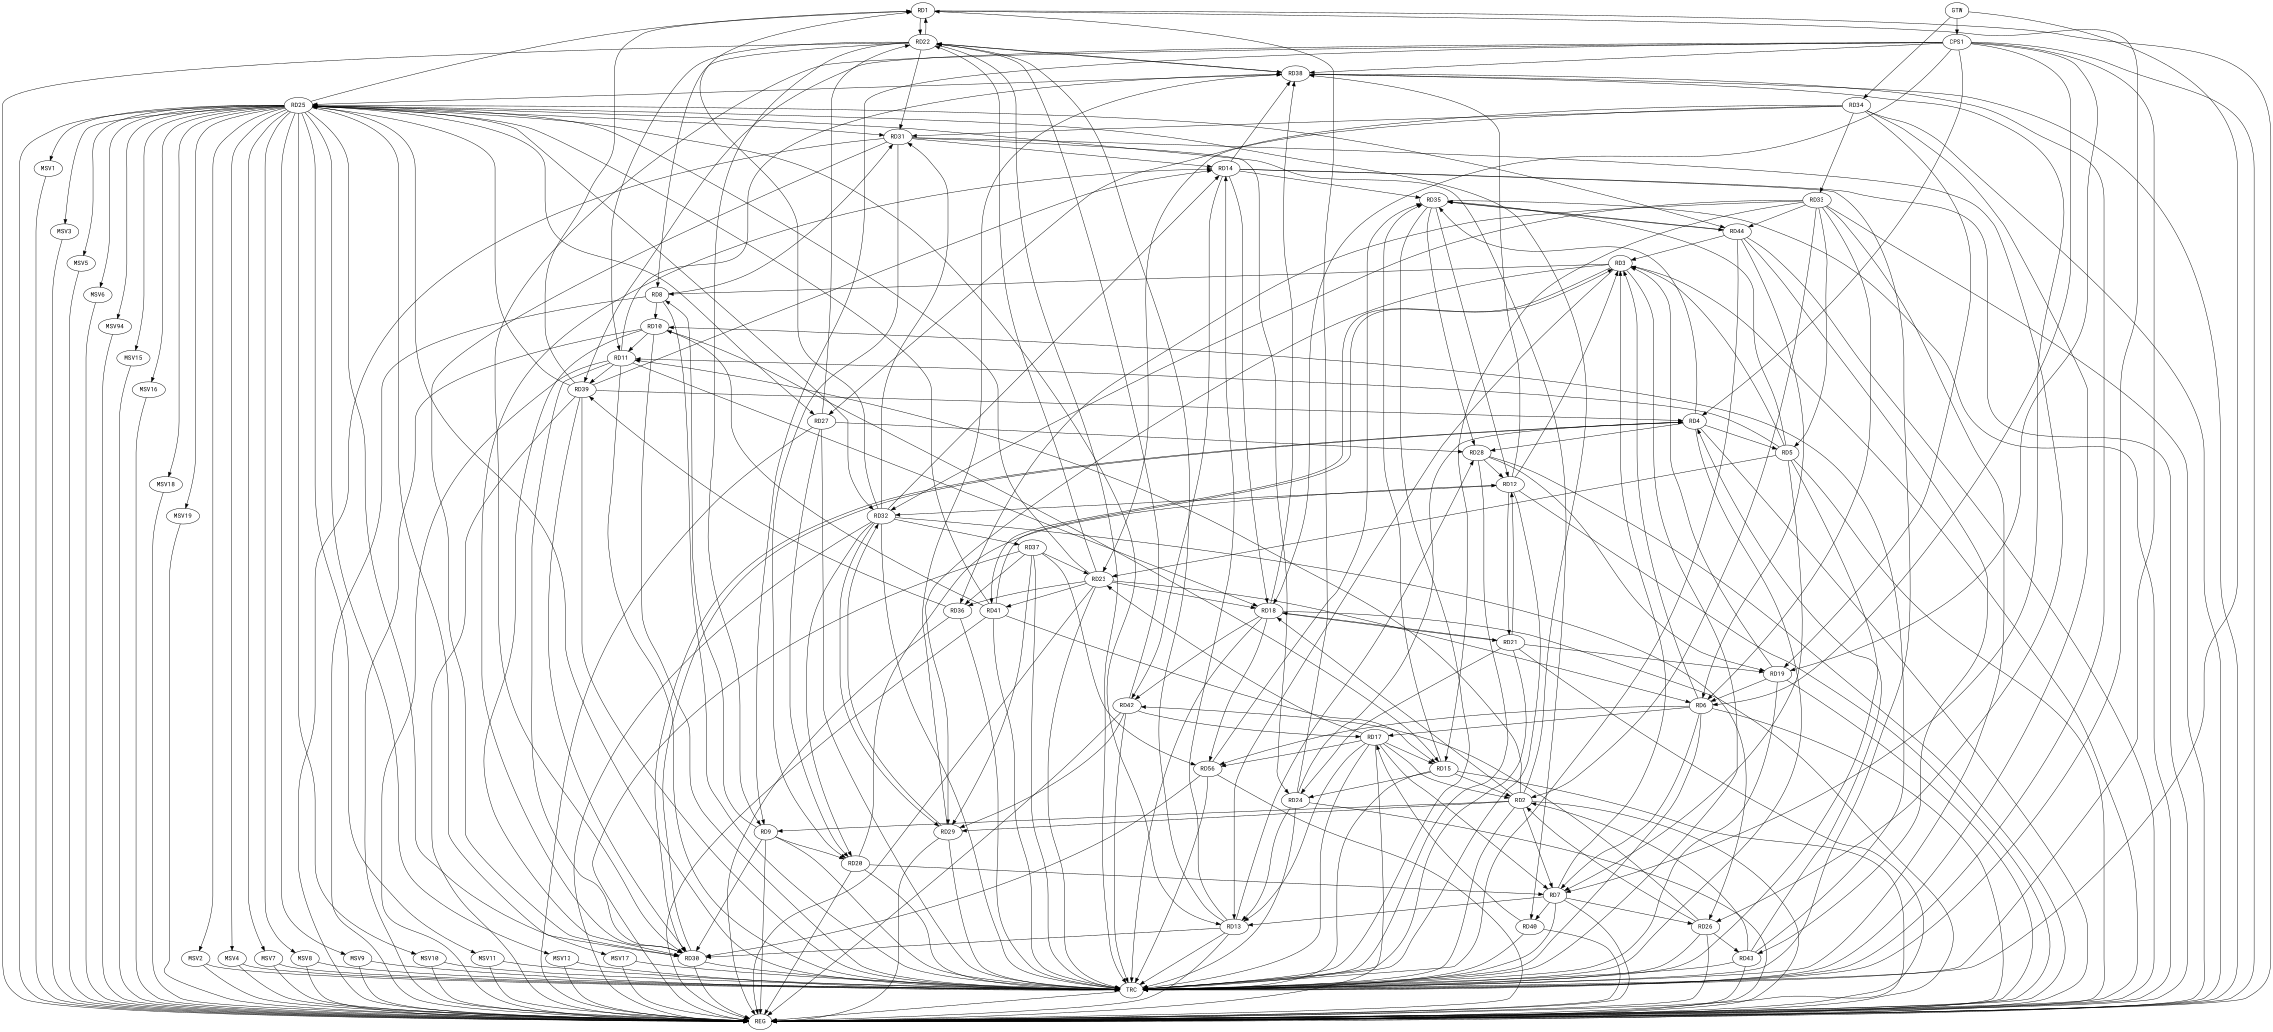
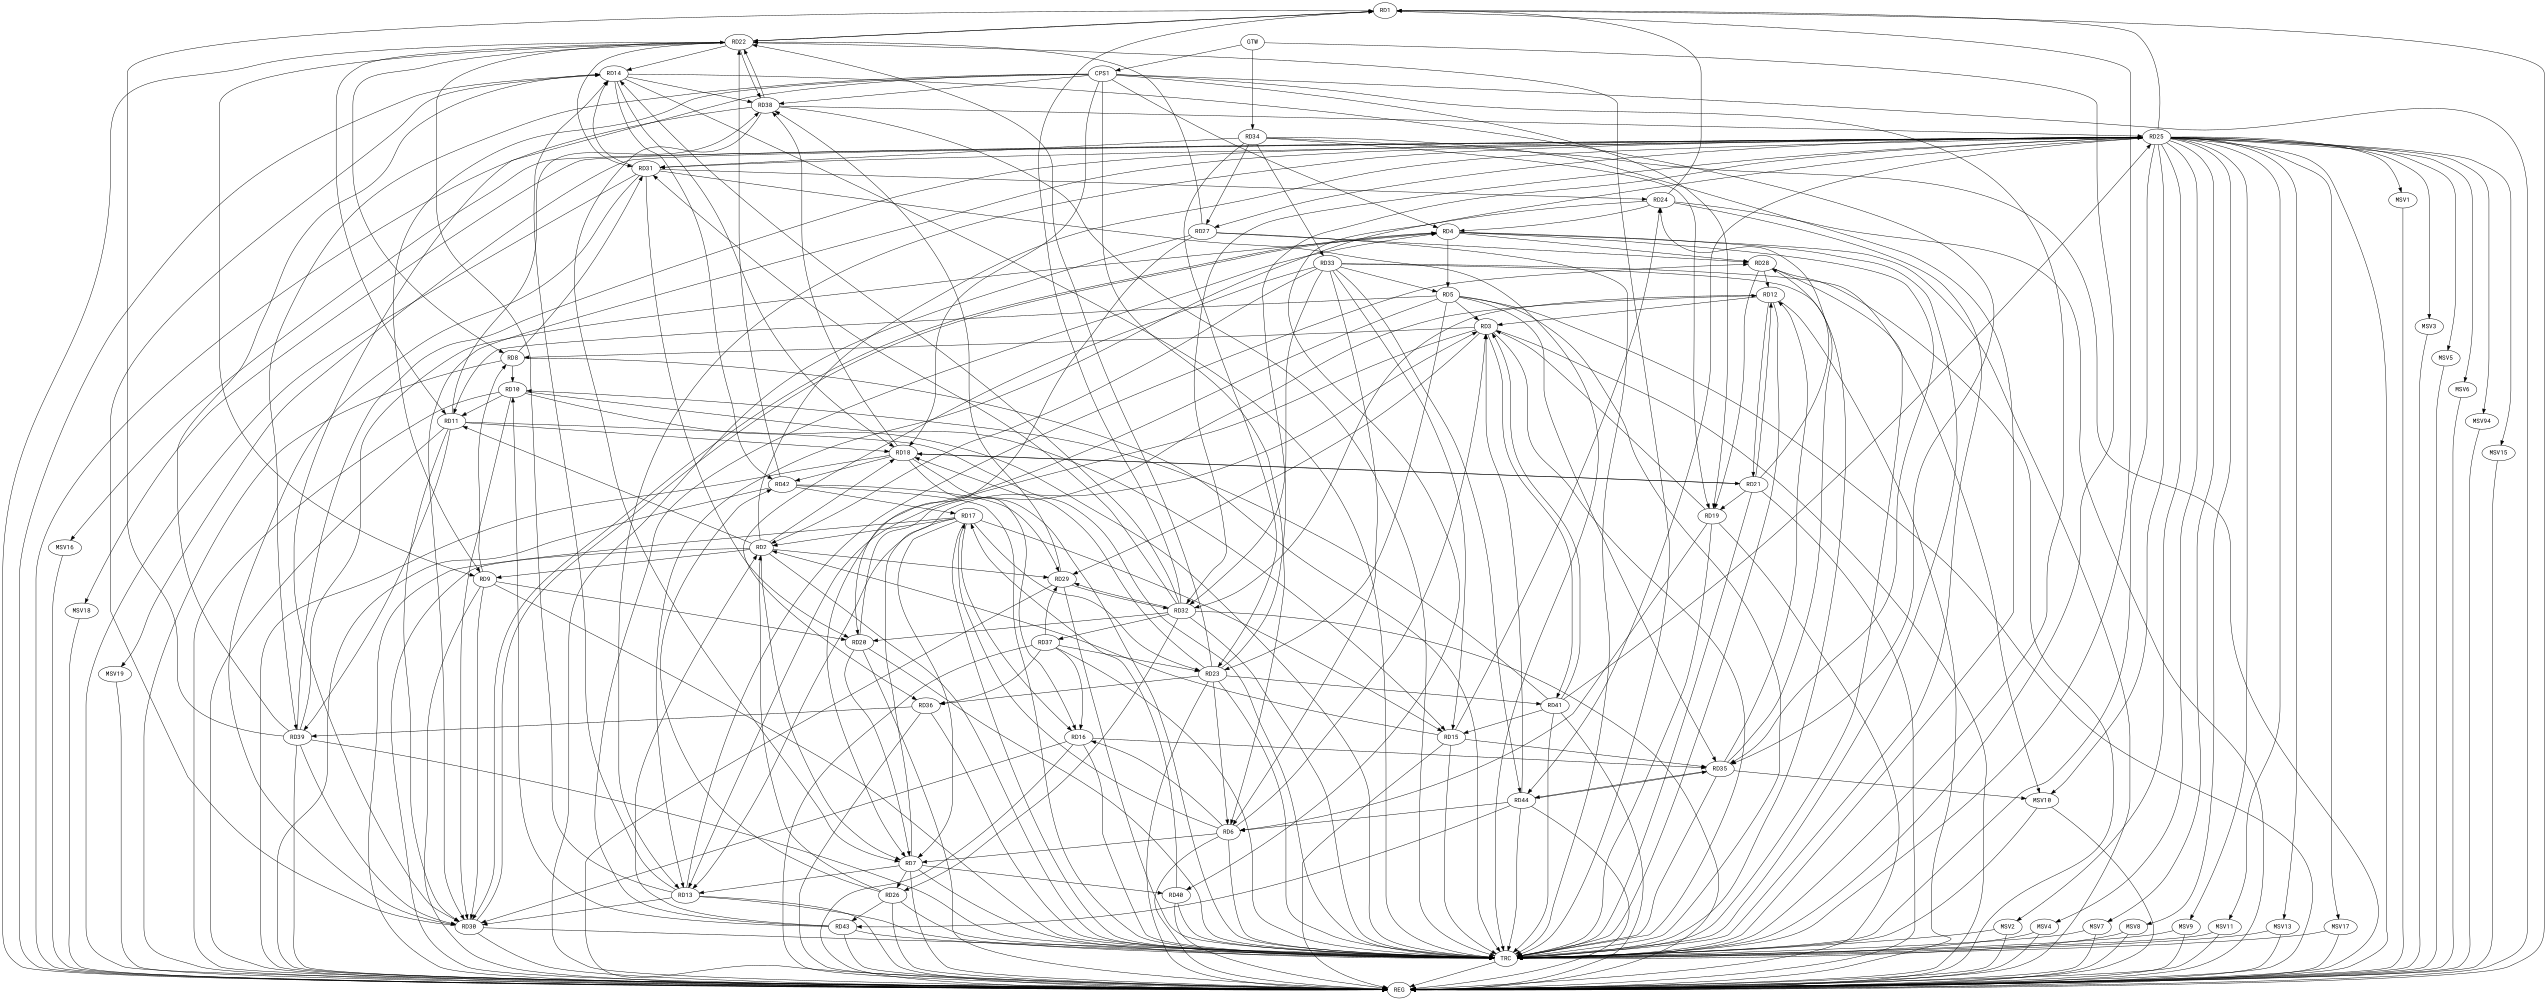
none -> (679, 57)
(1888, 183) -> (1470, 276)
(1500, 193) -> none
(1208, 769) -> (1079, 737)
(2171, 957) -> (1878, 784)
(2204, 977) -> (1839, 287)
